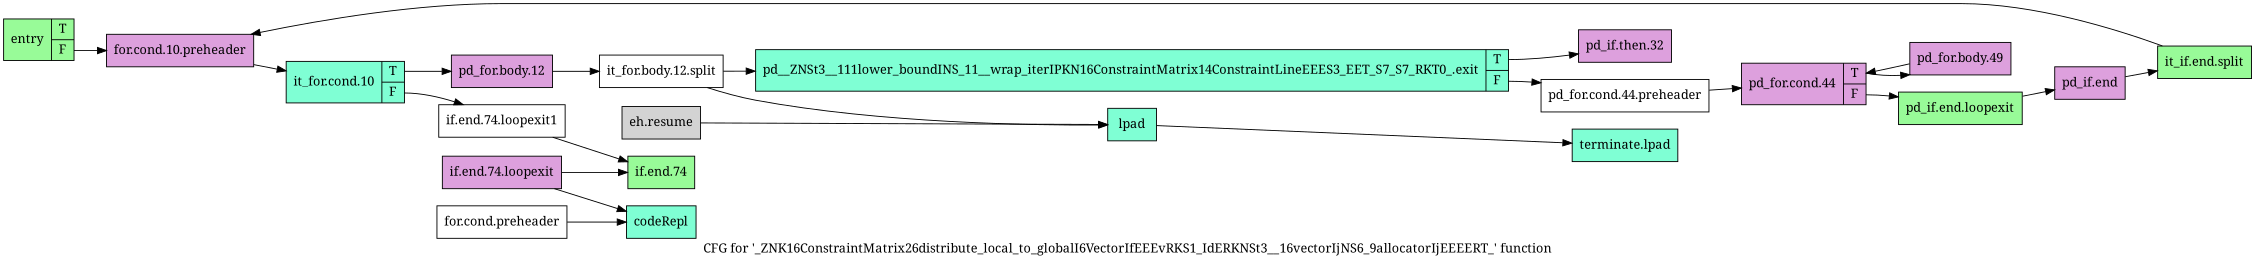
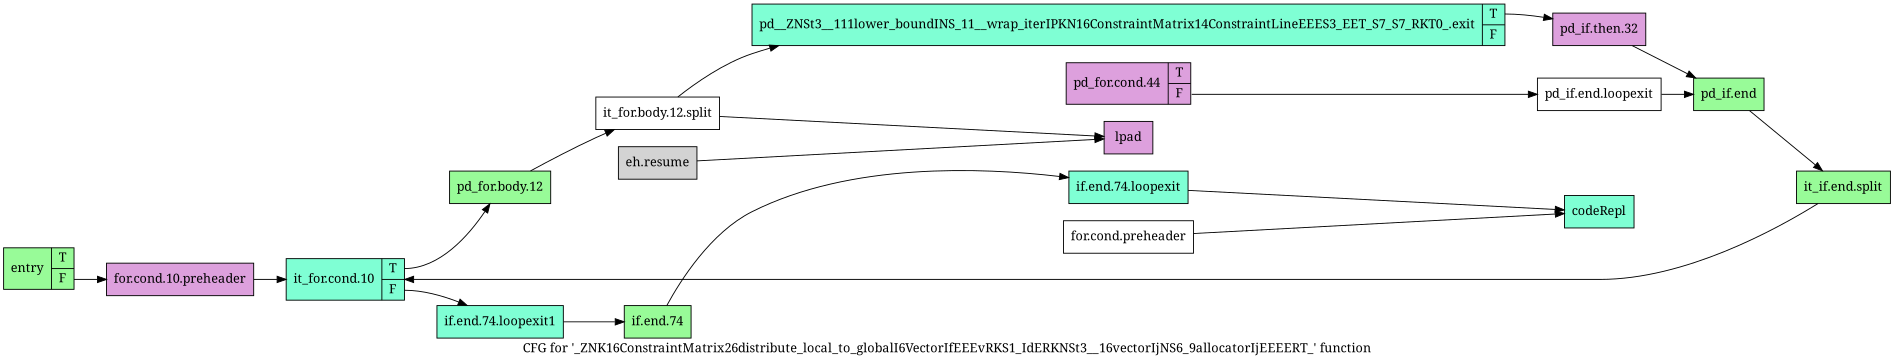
(1213, 4) -> (1124, 279)
(1960, 59) -> none
none -> (1660, 60)
(502, 71) -> (500, 187)
(2090, 83) -> (1729, 94)
(1625, 96) -> none
(1960, 108) -> (1599, 94)
(502, 121) -> (500, 322)
(1132, 125) -> (1128, 138)
(1625, 145) -> none
(502, 172) -> (1128, 187)
(590, 172) -> (840, 182)
